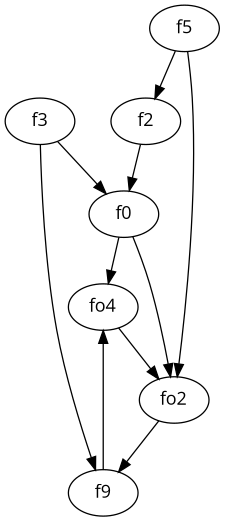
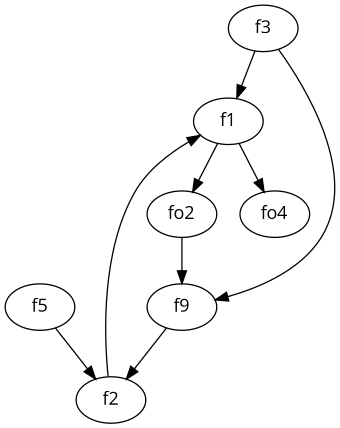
(192, 208) -> none
(124, 214) -> (228, 121)
(135, 348) -> none
(103, 407) -> (150, 348)
